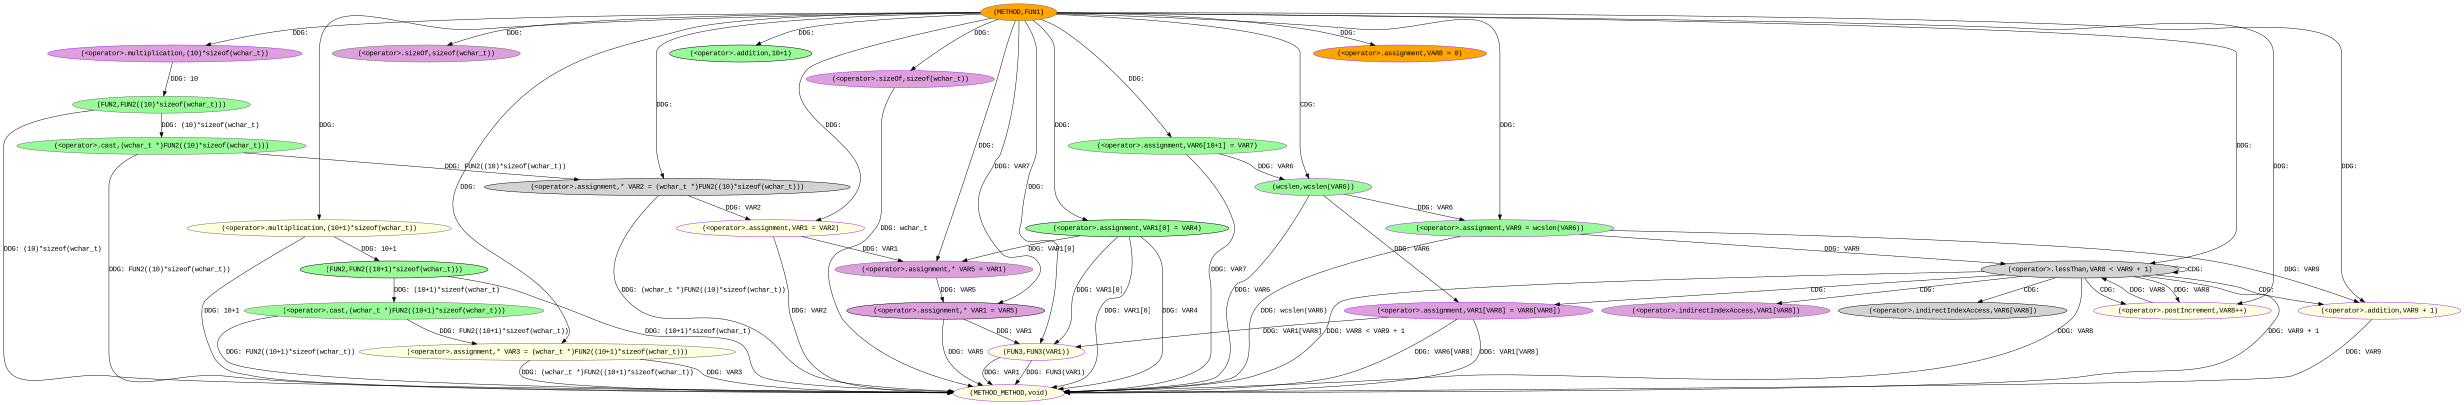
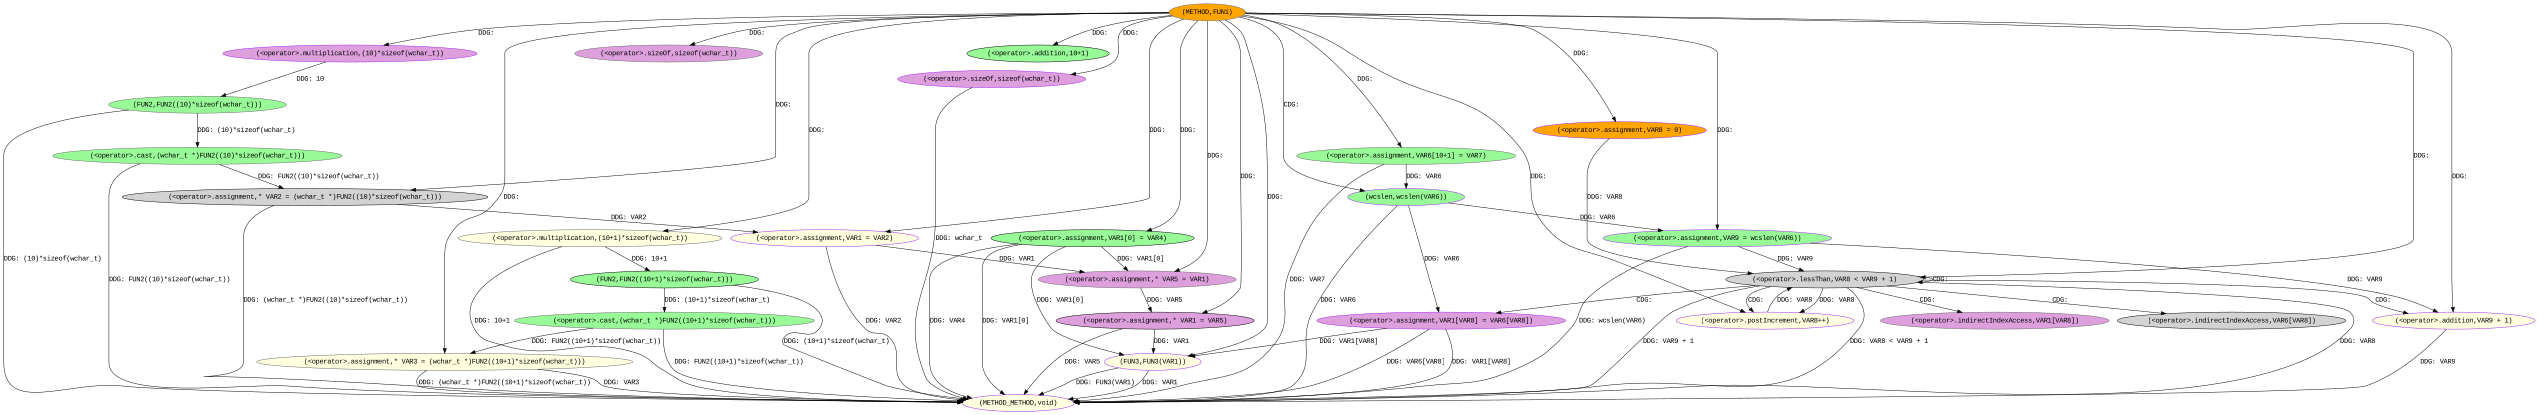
(1012, 166) -> (1250, 176)
none -> (1612, 253)
